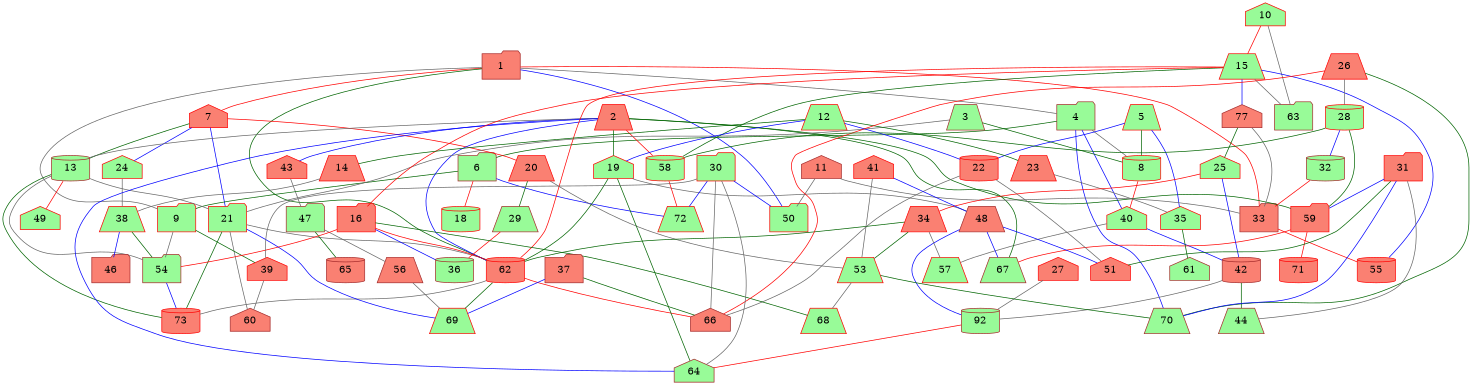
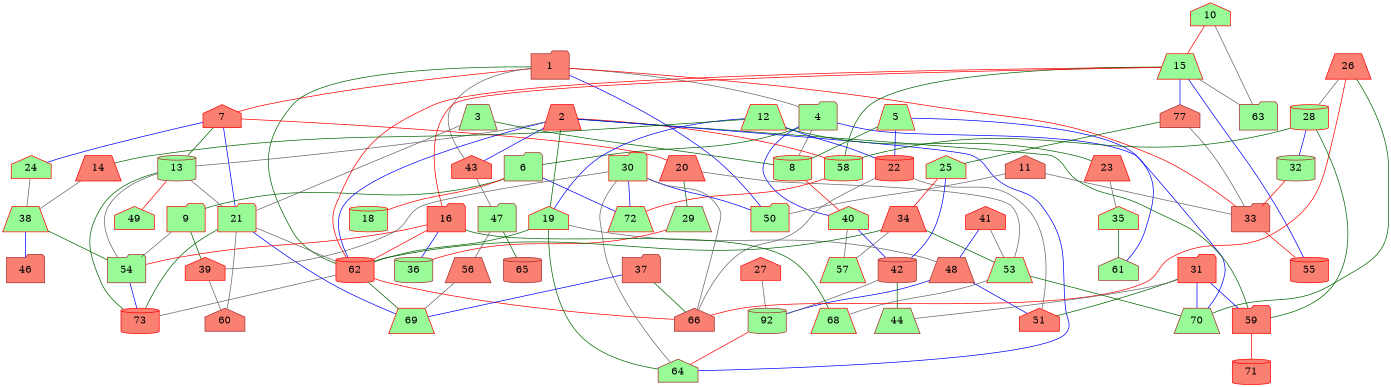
(183, 96) -> (463, 94)
(1171, 166) -> (1058, 129)
(1003, 270) -> none
